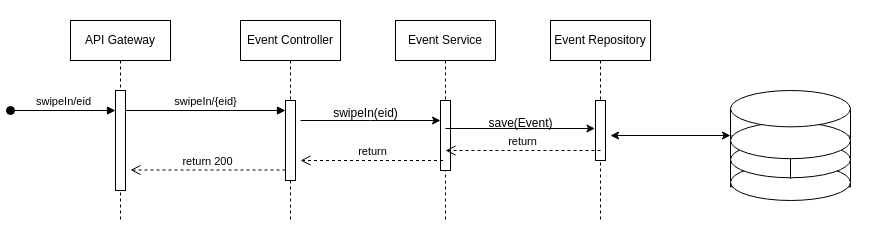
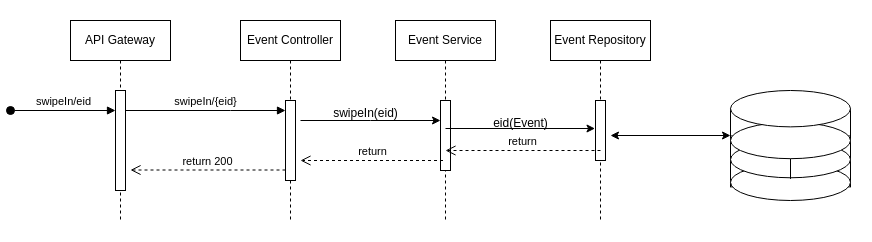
(521, 124) -> (521, 124)
